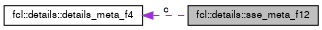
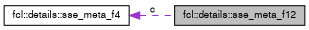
(73, 16) -> (67, 16)
